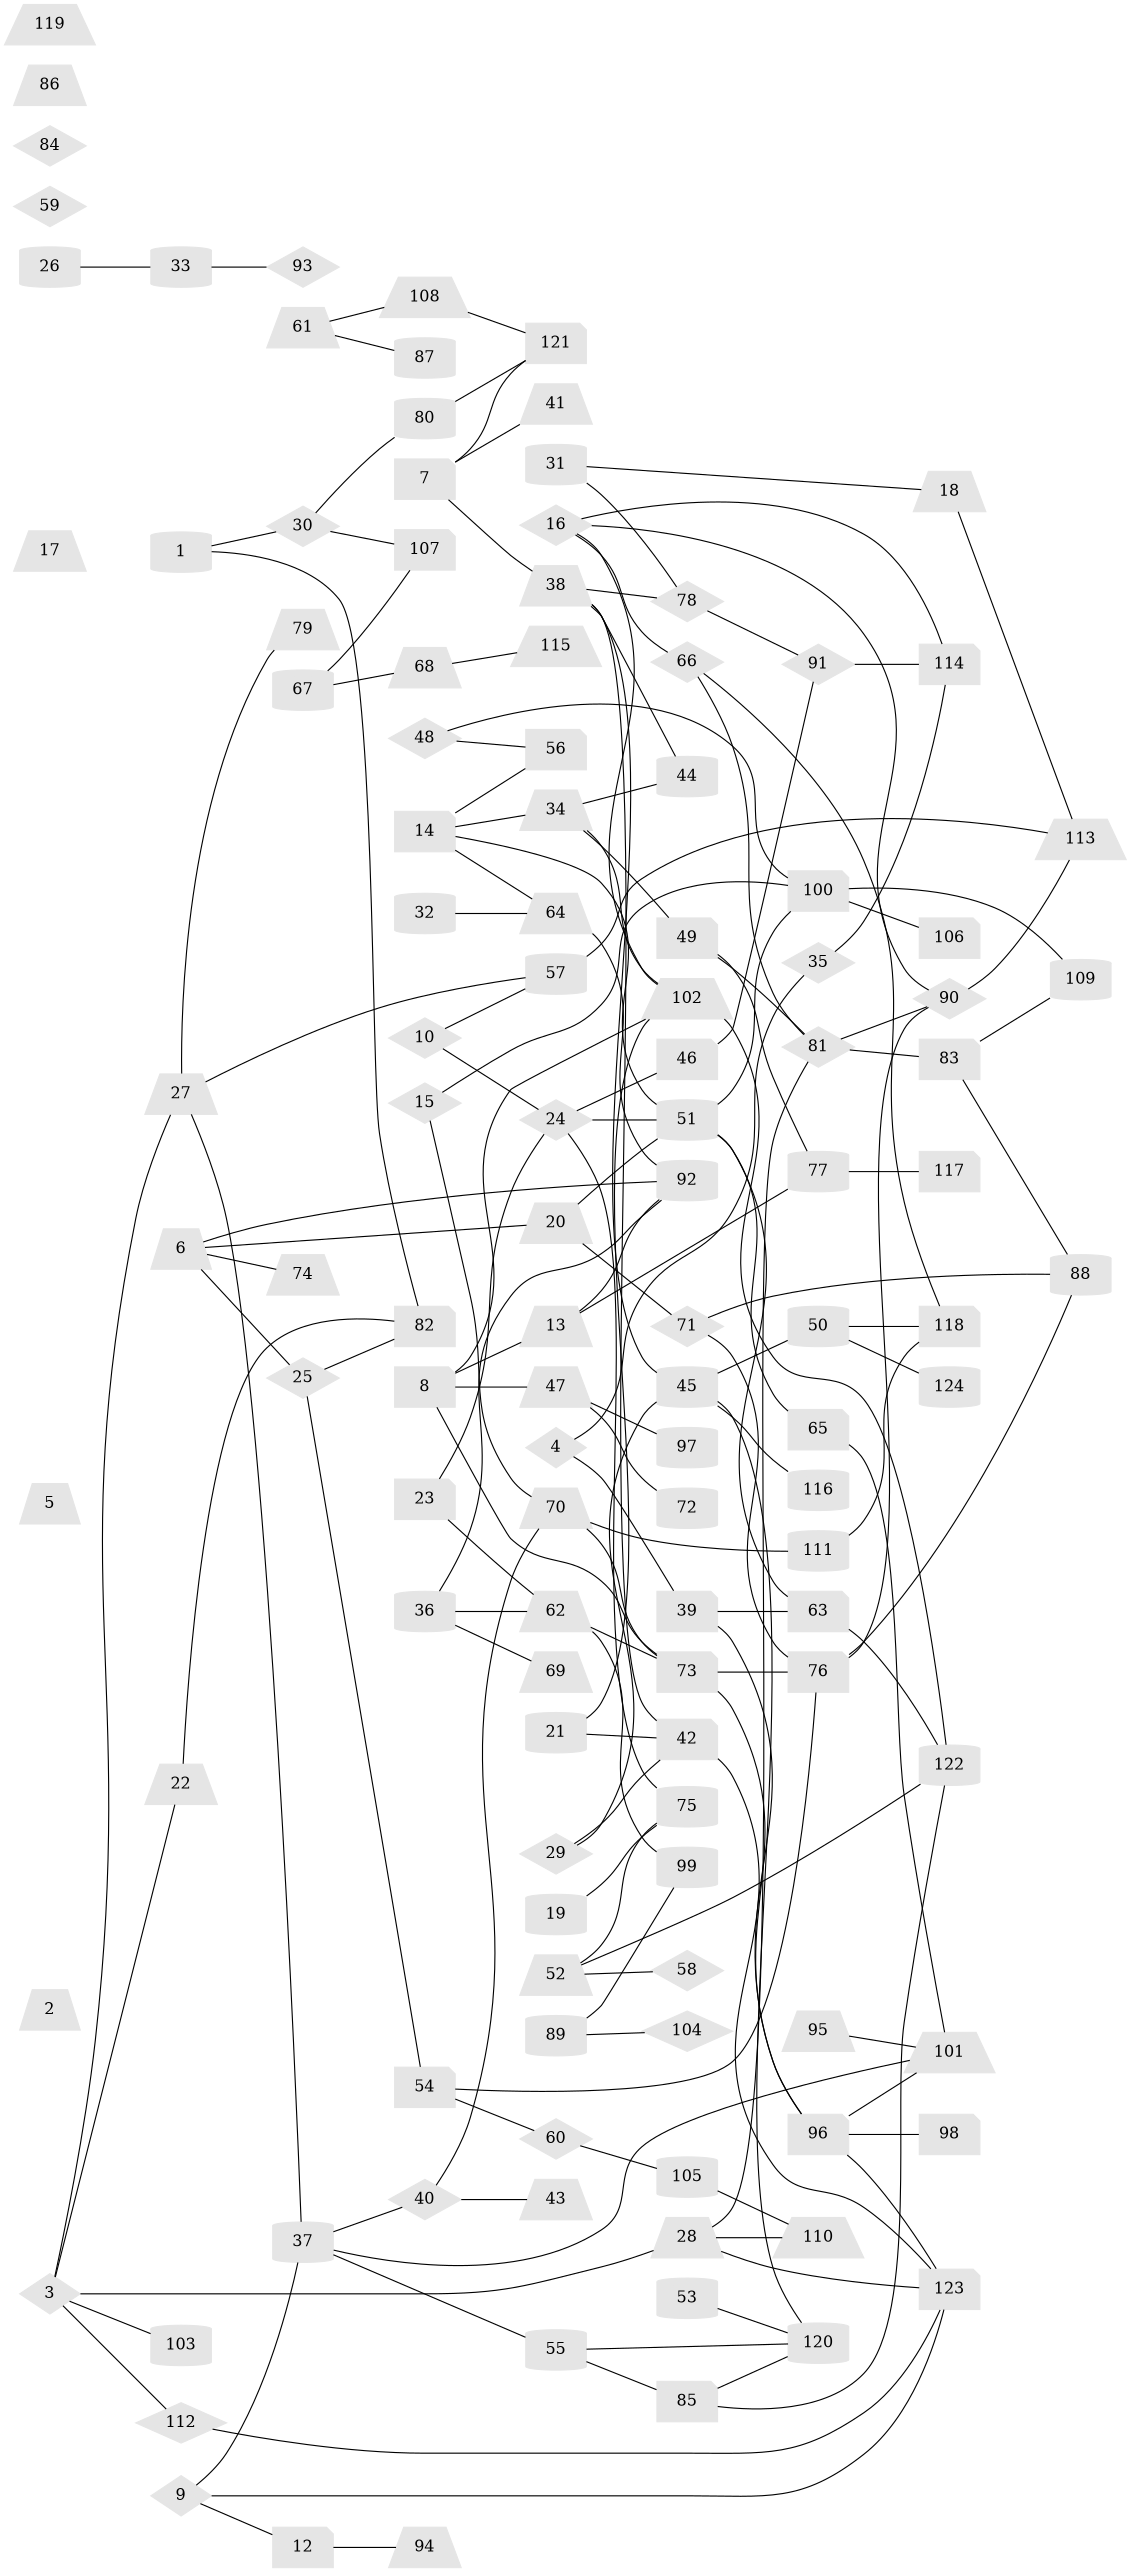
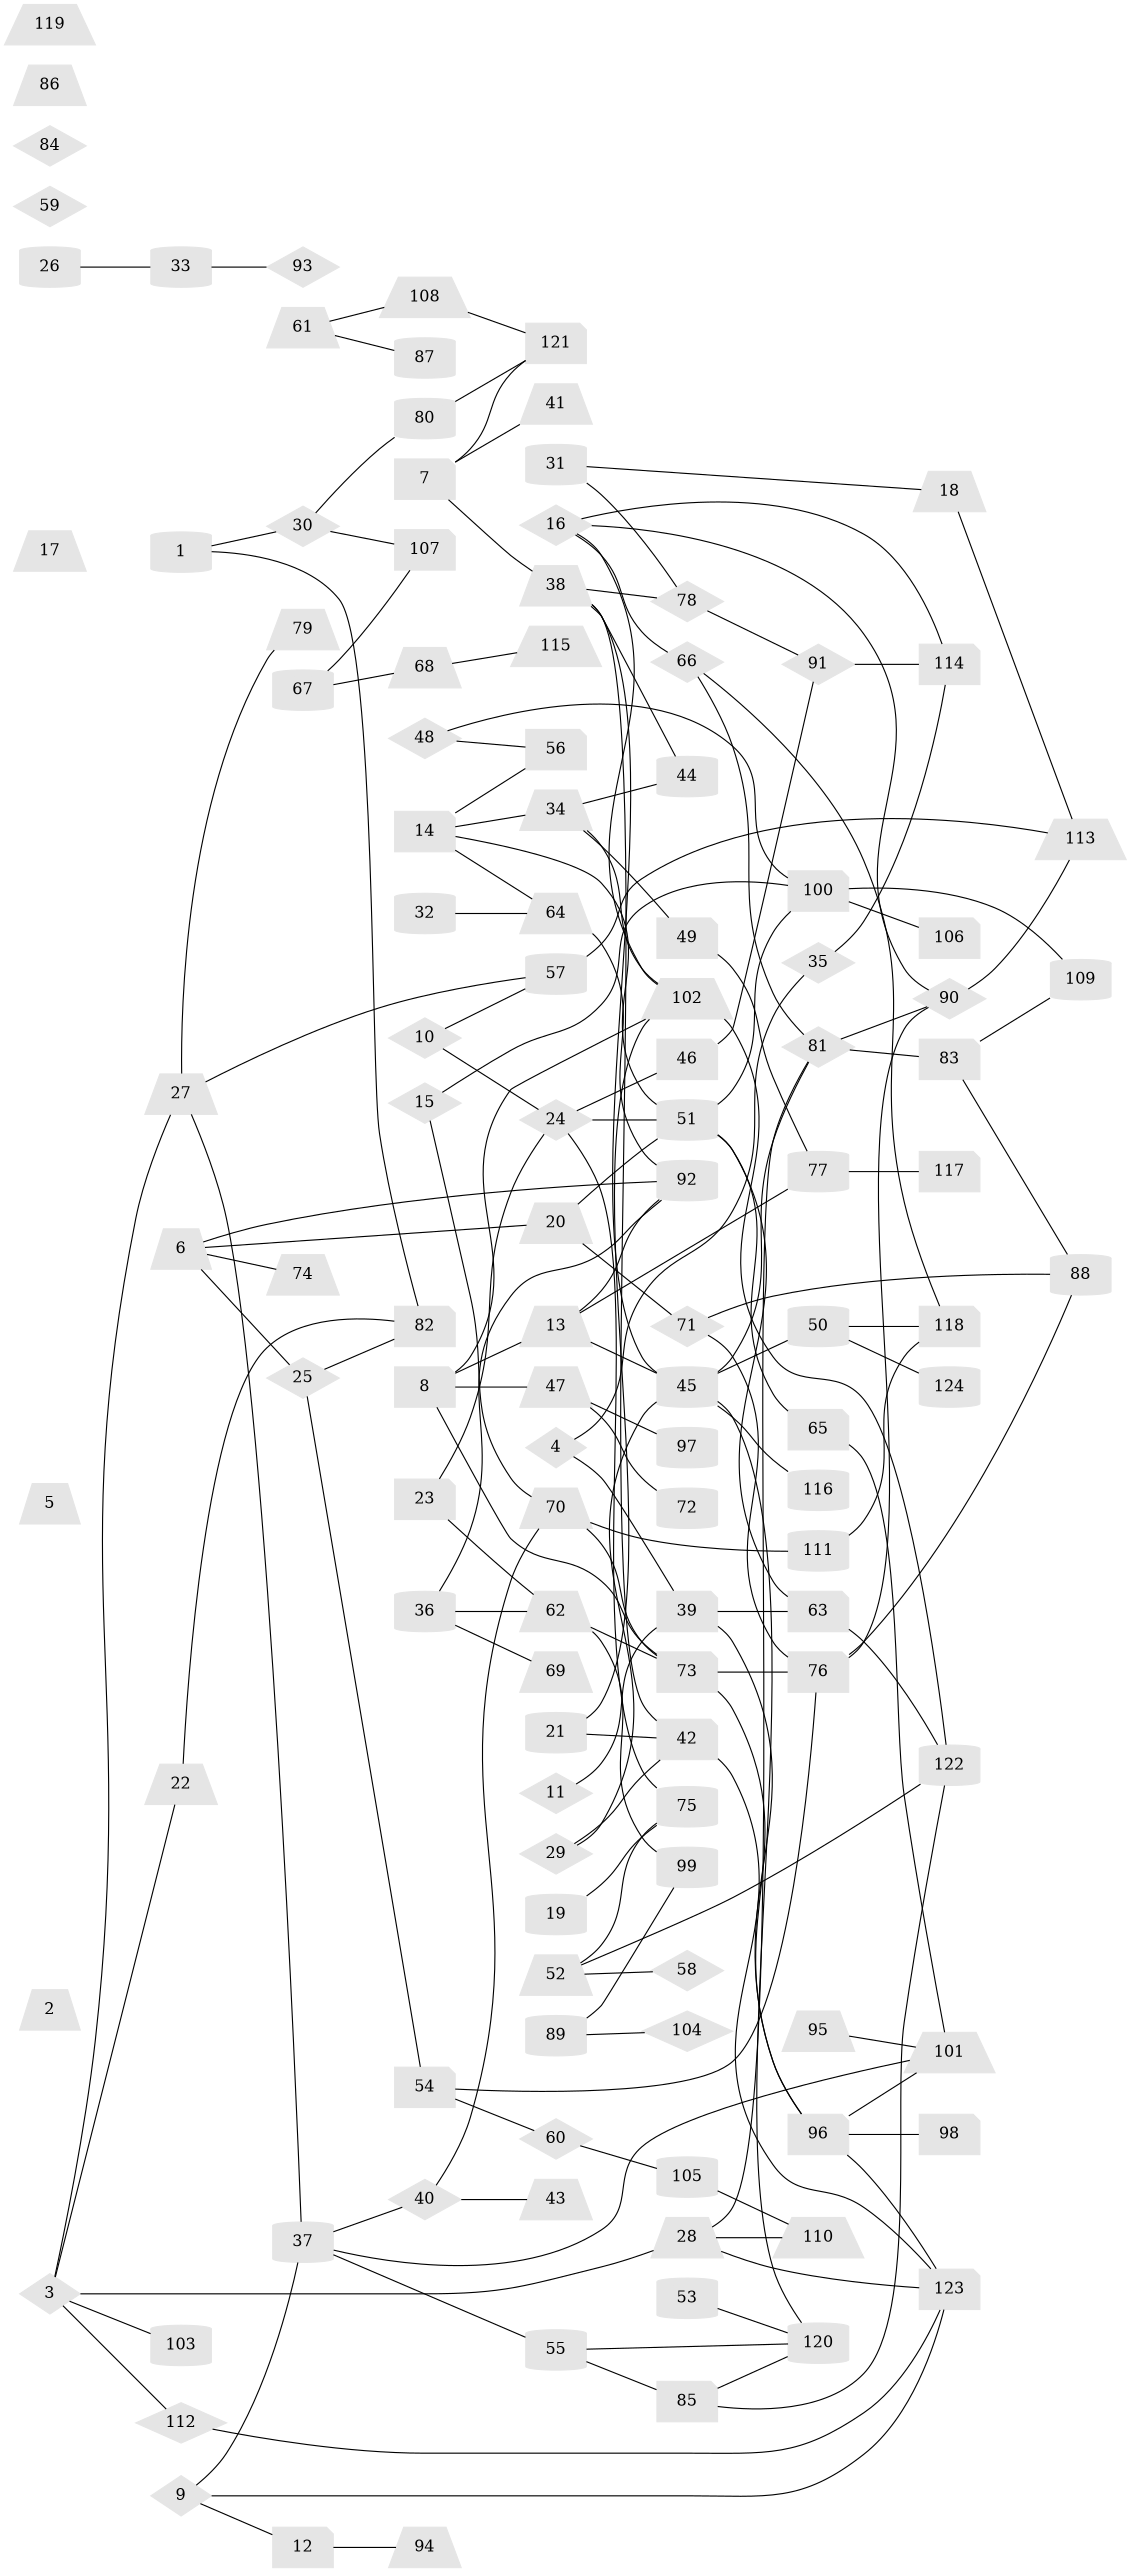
(763, 994) -> (761, 1218)
none -> (630, 1361)
none -> (556, 1793)
